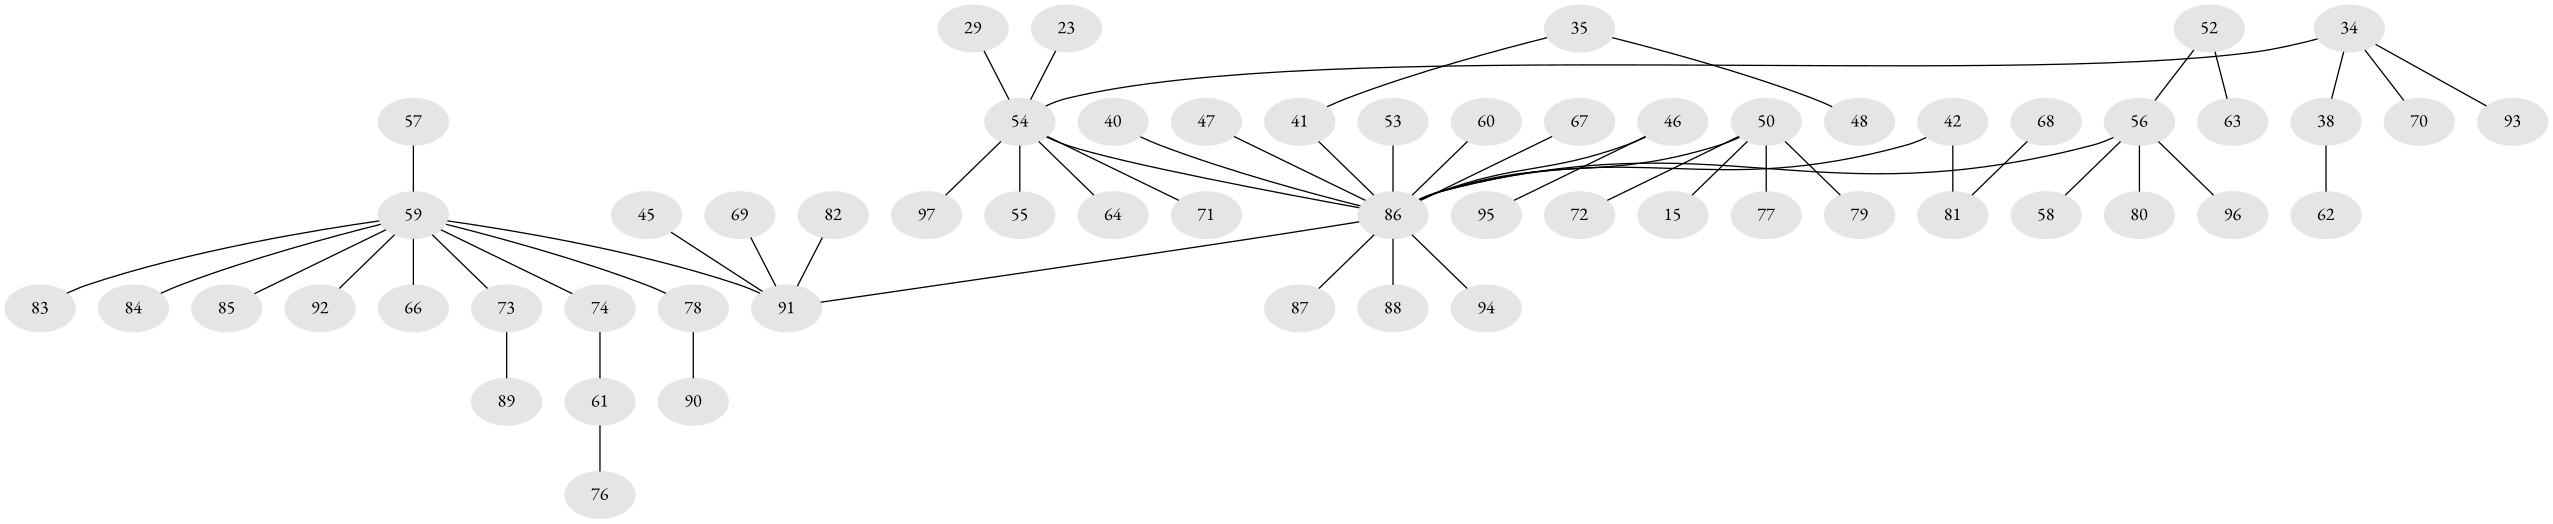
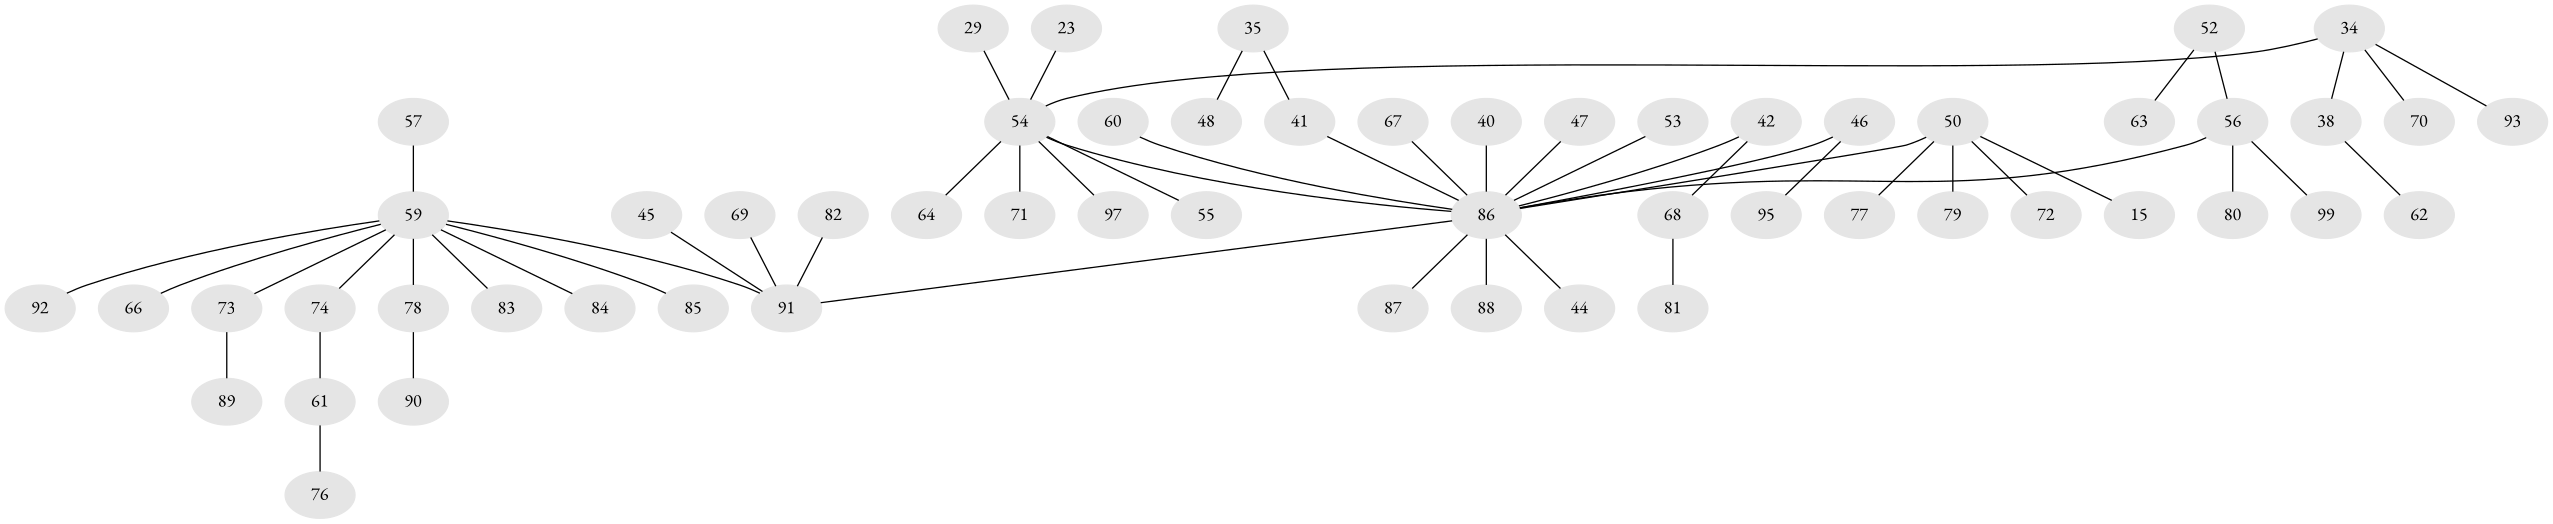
(1953, 161) -> (1731, 158)
(2046, 215) -> none
(2233, 215) -> (2326, 215)
(1486, 308) -> (1580, 308)
